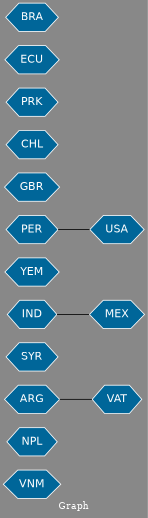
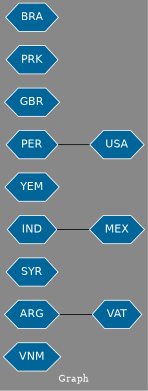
(32, 60) -> none
(32, 145) -> none
(32, 442) -> none
